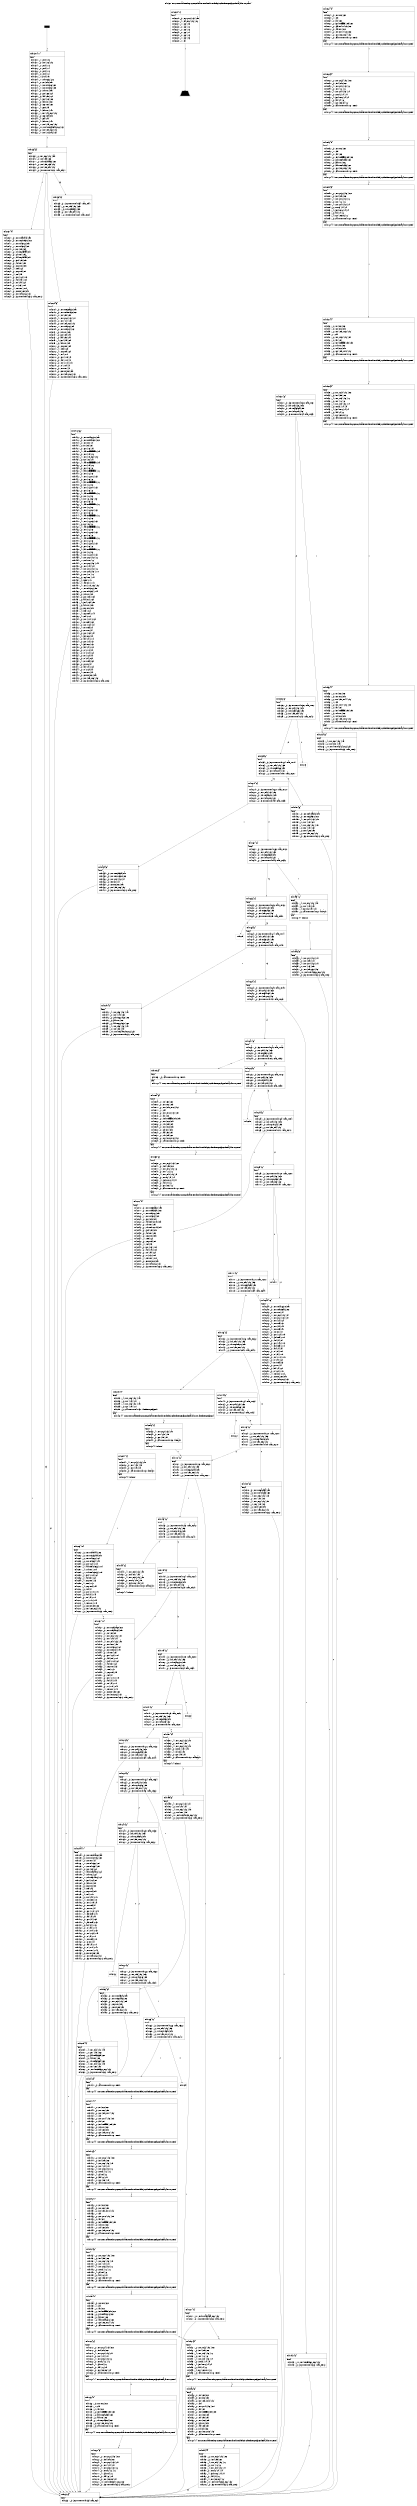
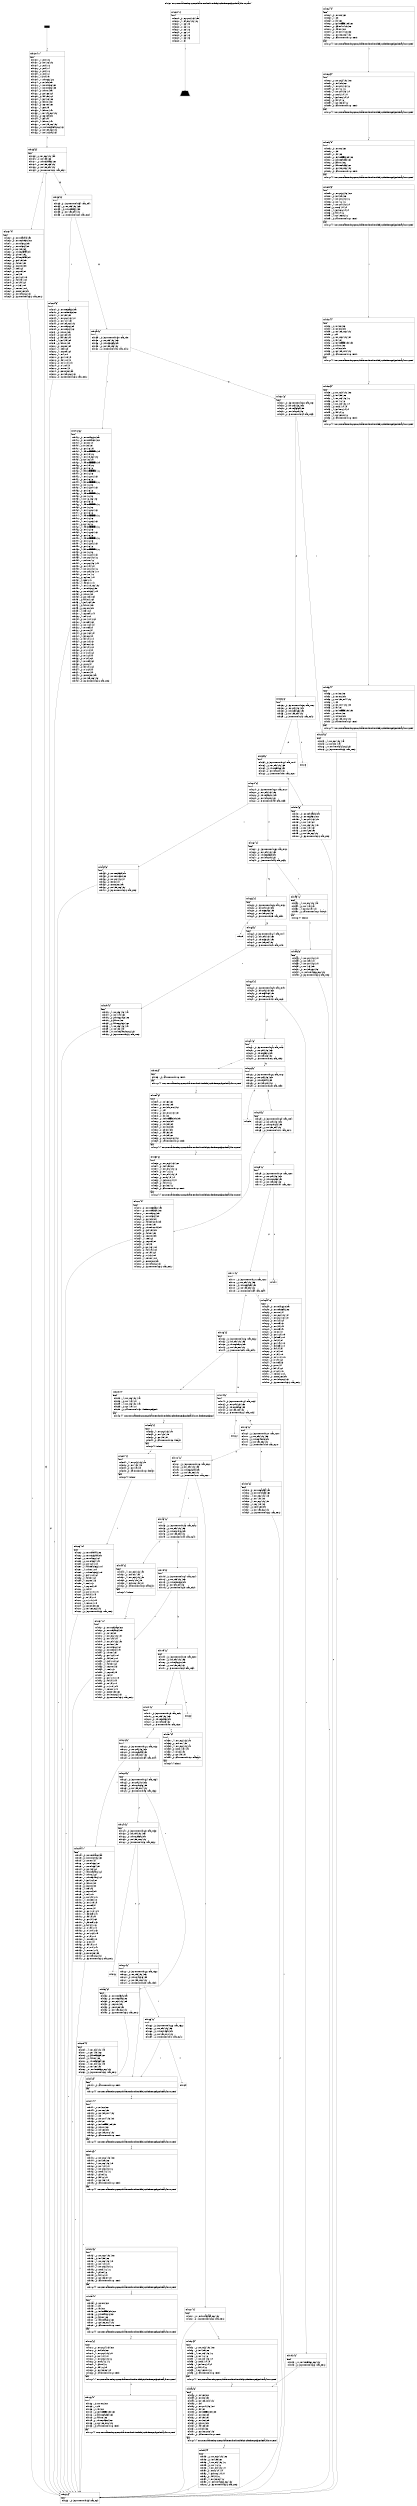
(368, 182) -> none
(51, 237) -> (69, 259)
none -> (110, 340)
(273, 778) -> none
(266, 963) -> none
(277, 1242) -> (261, 1229)
(257, 1387) -> (237, 1372)
(178, 1452) -> (150, 1451)
(103, 1616) -> (128, 1607)
(183, 1808) -> none
(89, 2002) -> (138, 2031)
(131, 2220) -> none
(180, 2337) -> (131, 2336)
(111, 2468) -> none
(188, 2490) -> (188, 2490)
(274, 2493) -> (285, 2377)
